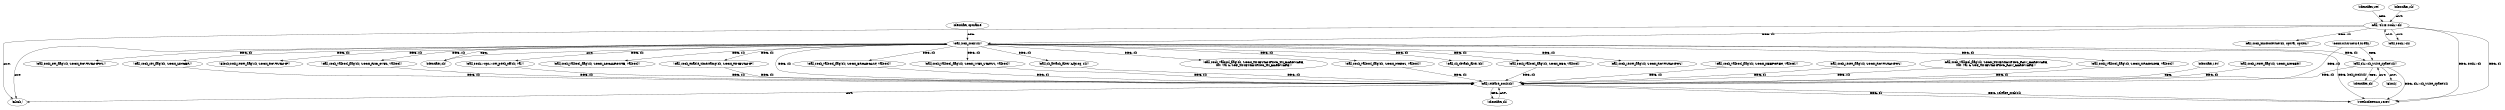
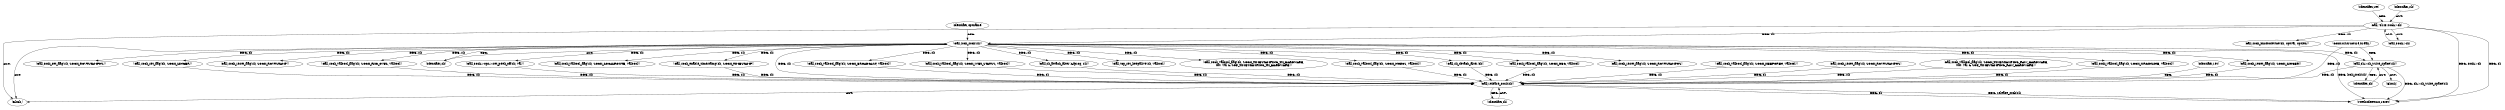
none -> (1681, 47)
(255, 64) -> (255, 64)
none -> (1139, 64)
none -> (1481, 73)
